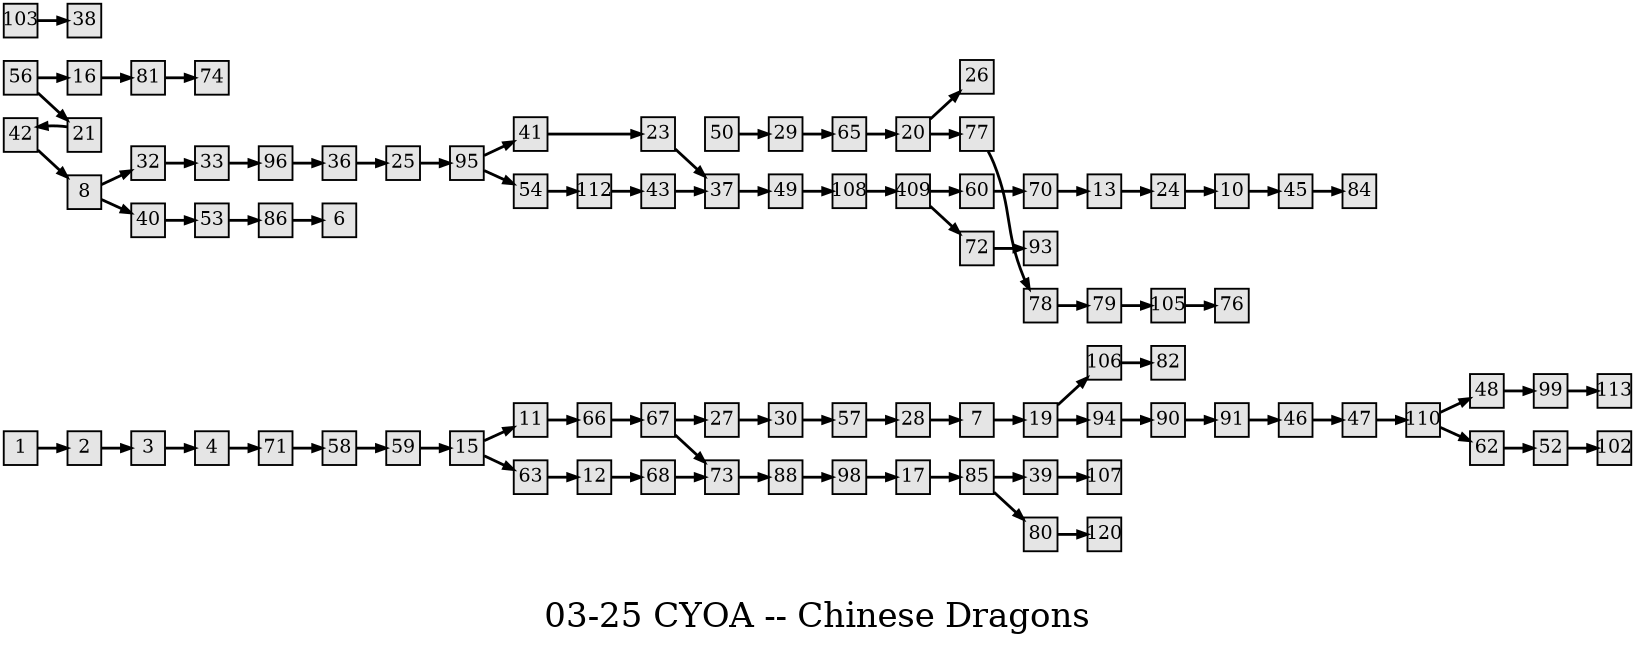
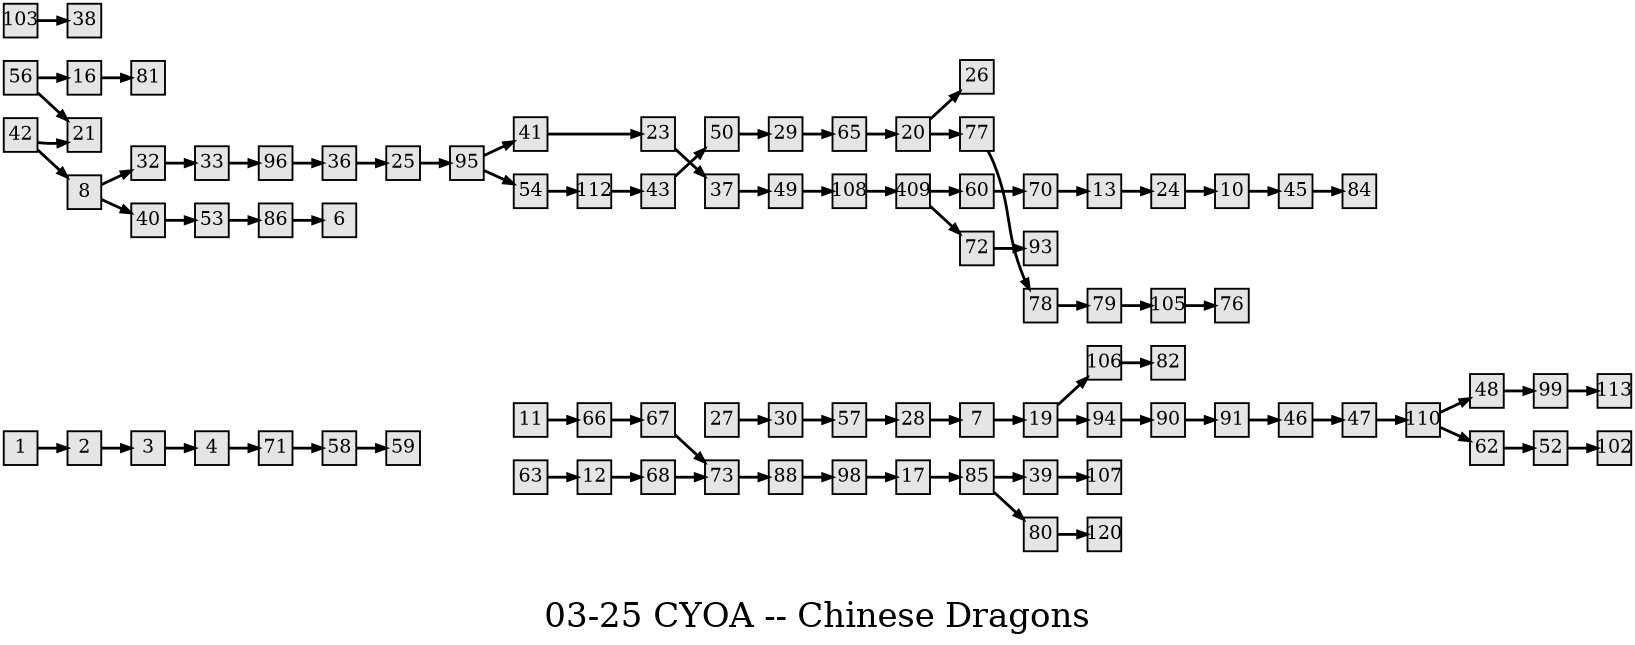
(212, 78) -> none
(57, 126) -> (48, 143)
(685, 191) -> (686, 167)
(685, 420) -> none
(467, 448) -> none
